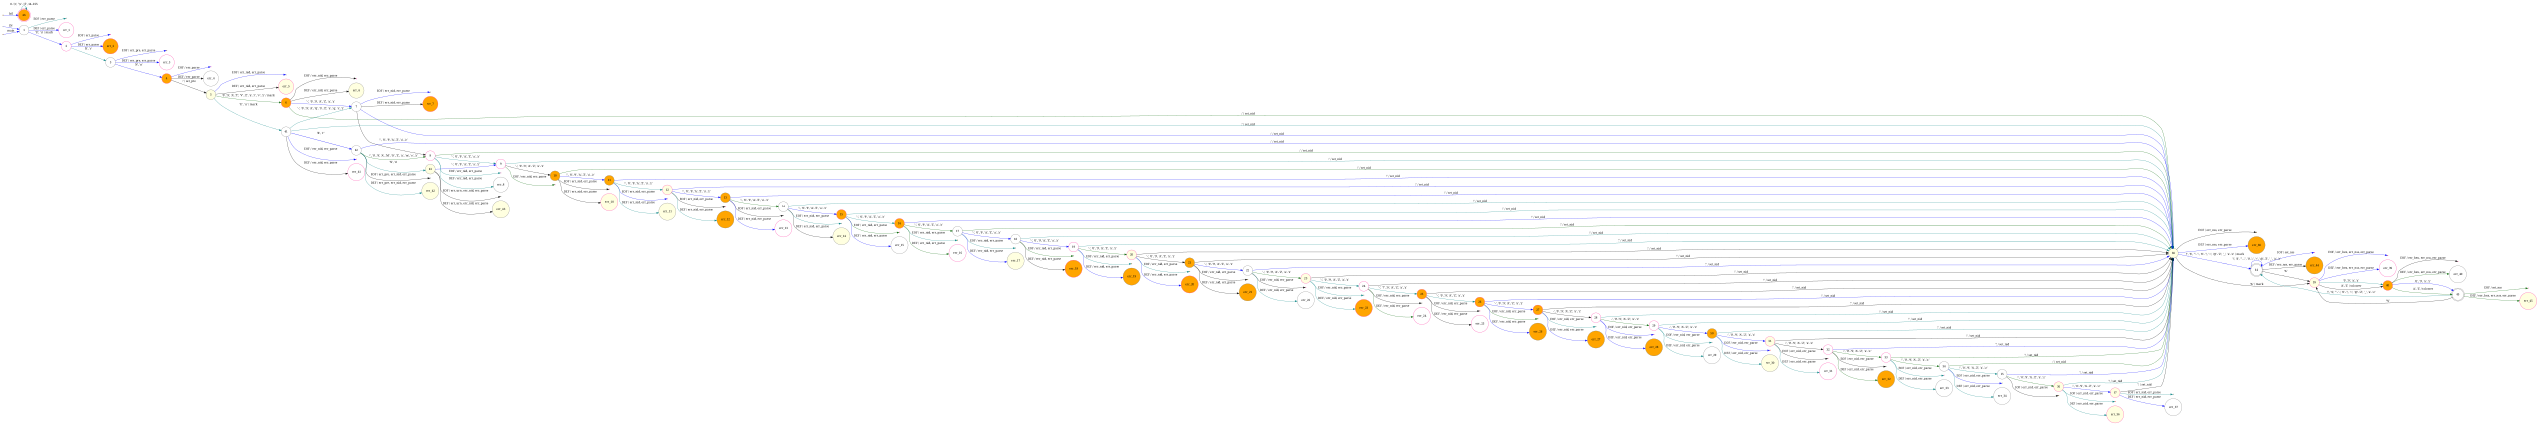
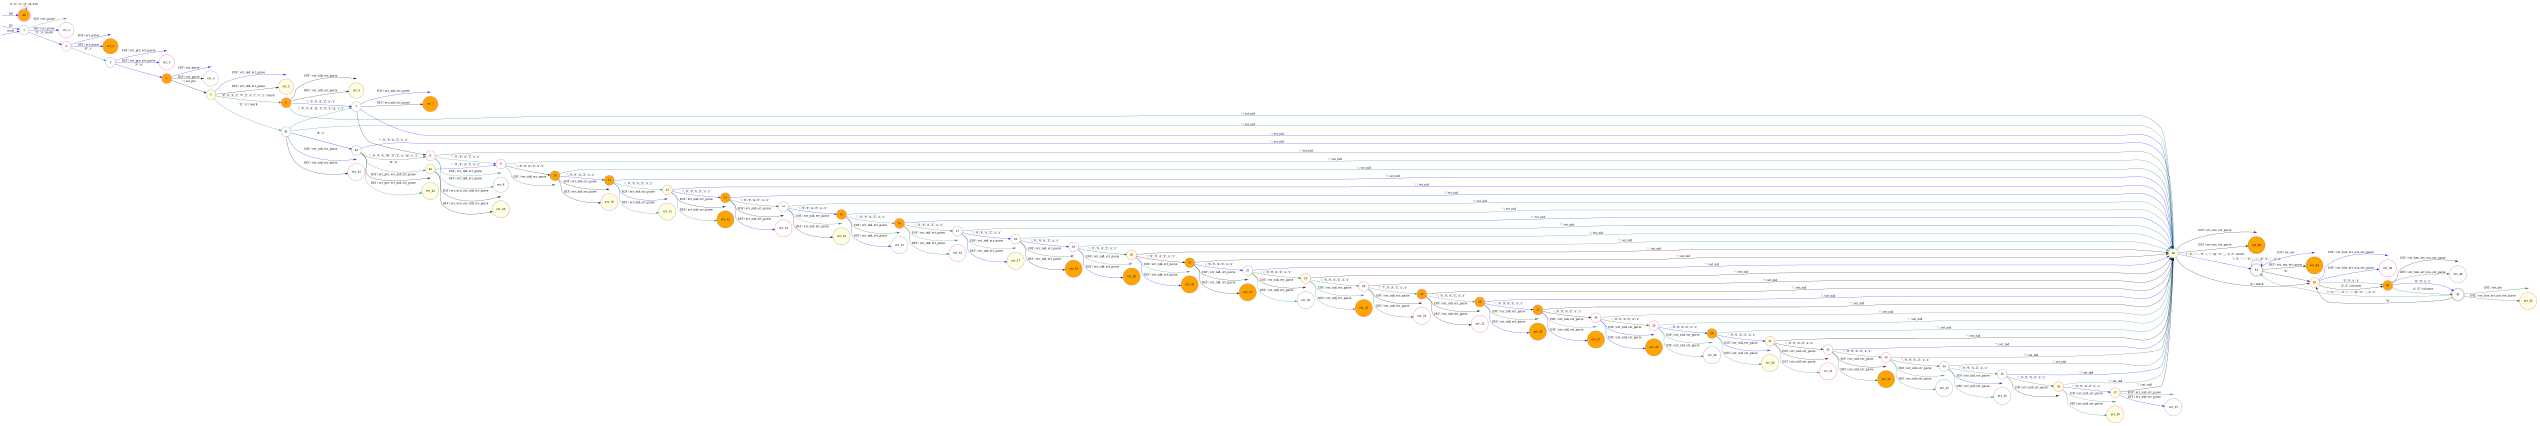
(2212, 249) -> (2212, 249)
